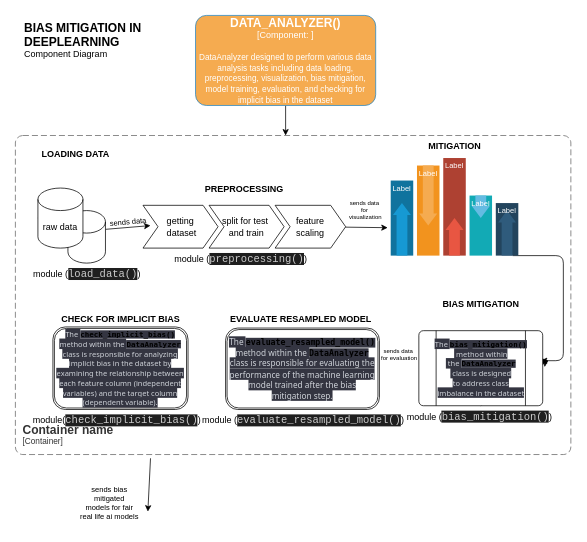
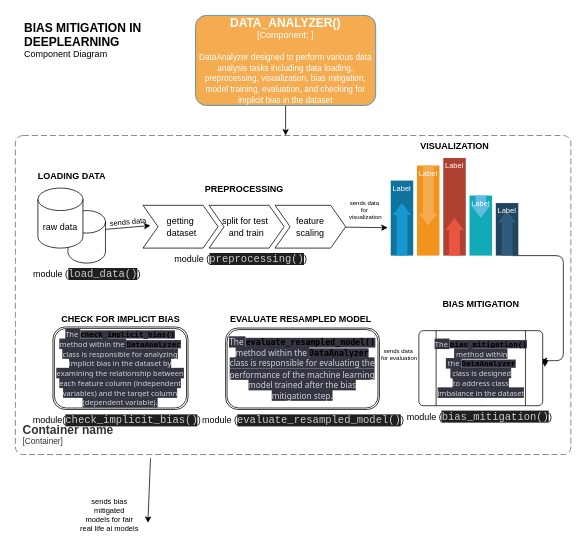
(455, 147) -> (455, 147)
(75, 154) -> (72, 177)
(109, 503) -> (109, 514)
